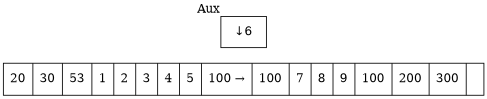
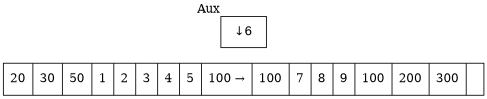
(77, 79) -> (77, 79)
